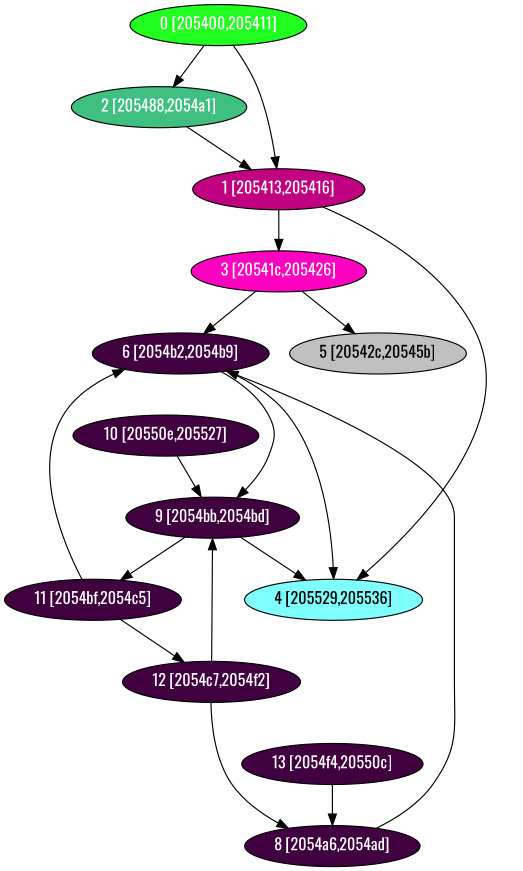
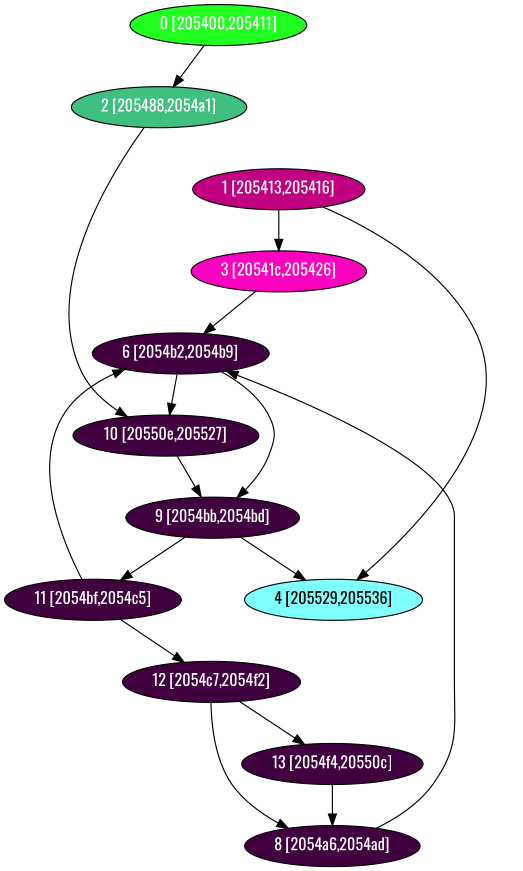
(261, 98) -> none
(214, 145) -> (75, 269)
(378, 353) -> none
(309, 452) -> (174, 389)
(212, 606) -> (267, 720)
